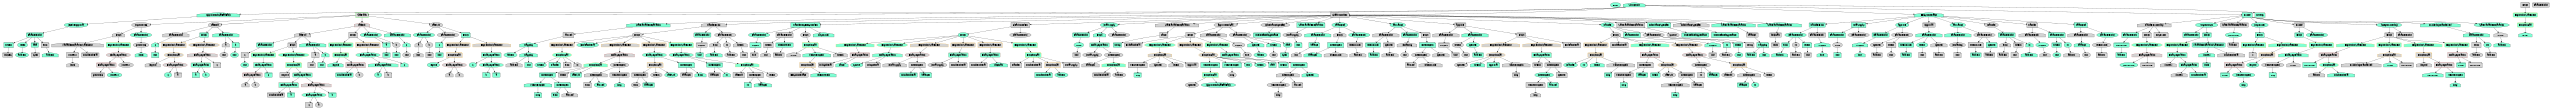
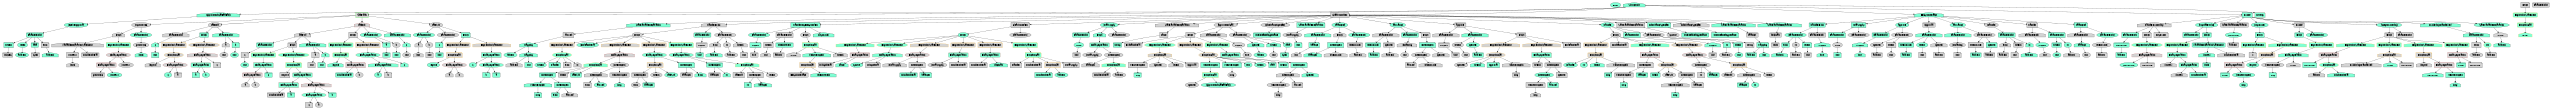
(2207, 25) -> (2207, 25)
(2525, 35) -> (2525, 35)
(2488, 45) -> (2488, 45)
